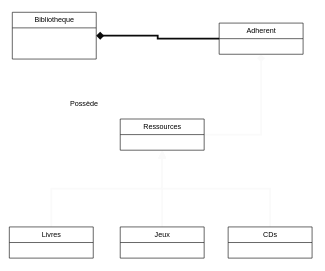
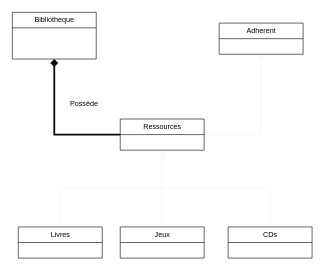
(160, 39) -> none
none -> (54, 134)
(51, 243) -> (60, 243)
